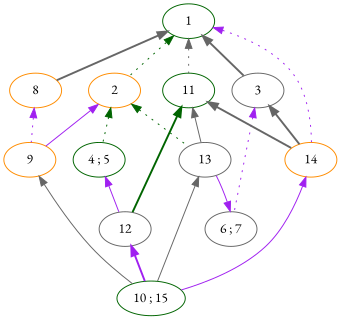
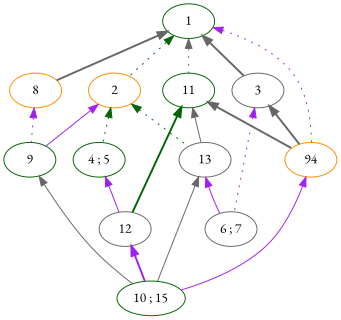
(30, 160) -> (30, 160)
(311, 160) -> (311, 160)
(222, 189) -> (214, 200)
